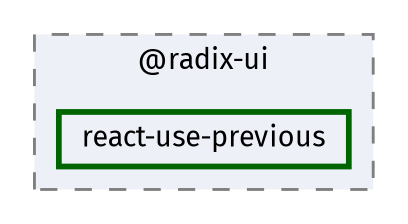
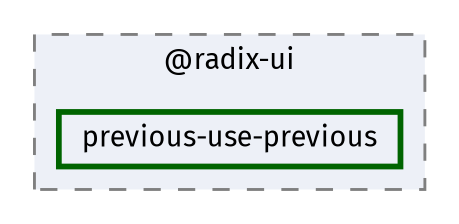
(204, 139) -> (230, 139)
